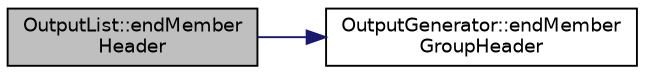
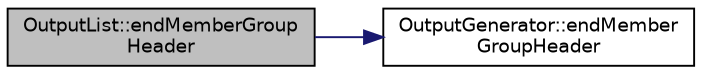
(133, 37) -> (161, 37)
